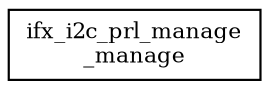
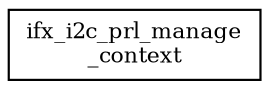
(135, 45) -> (135, 45)
